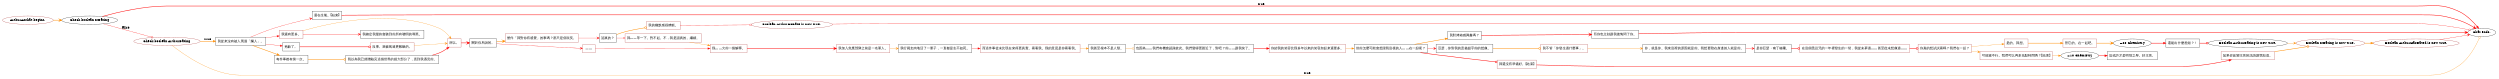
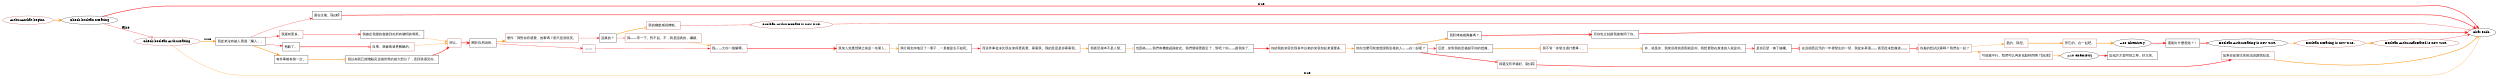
(378, 19) -> (435, 39)
(2291, 49) -> (2378, 64)
